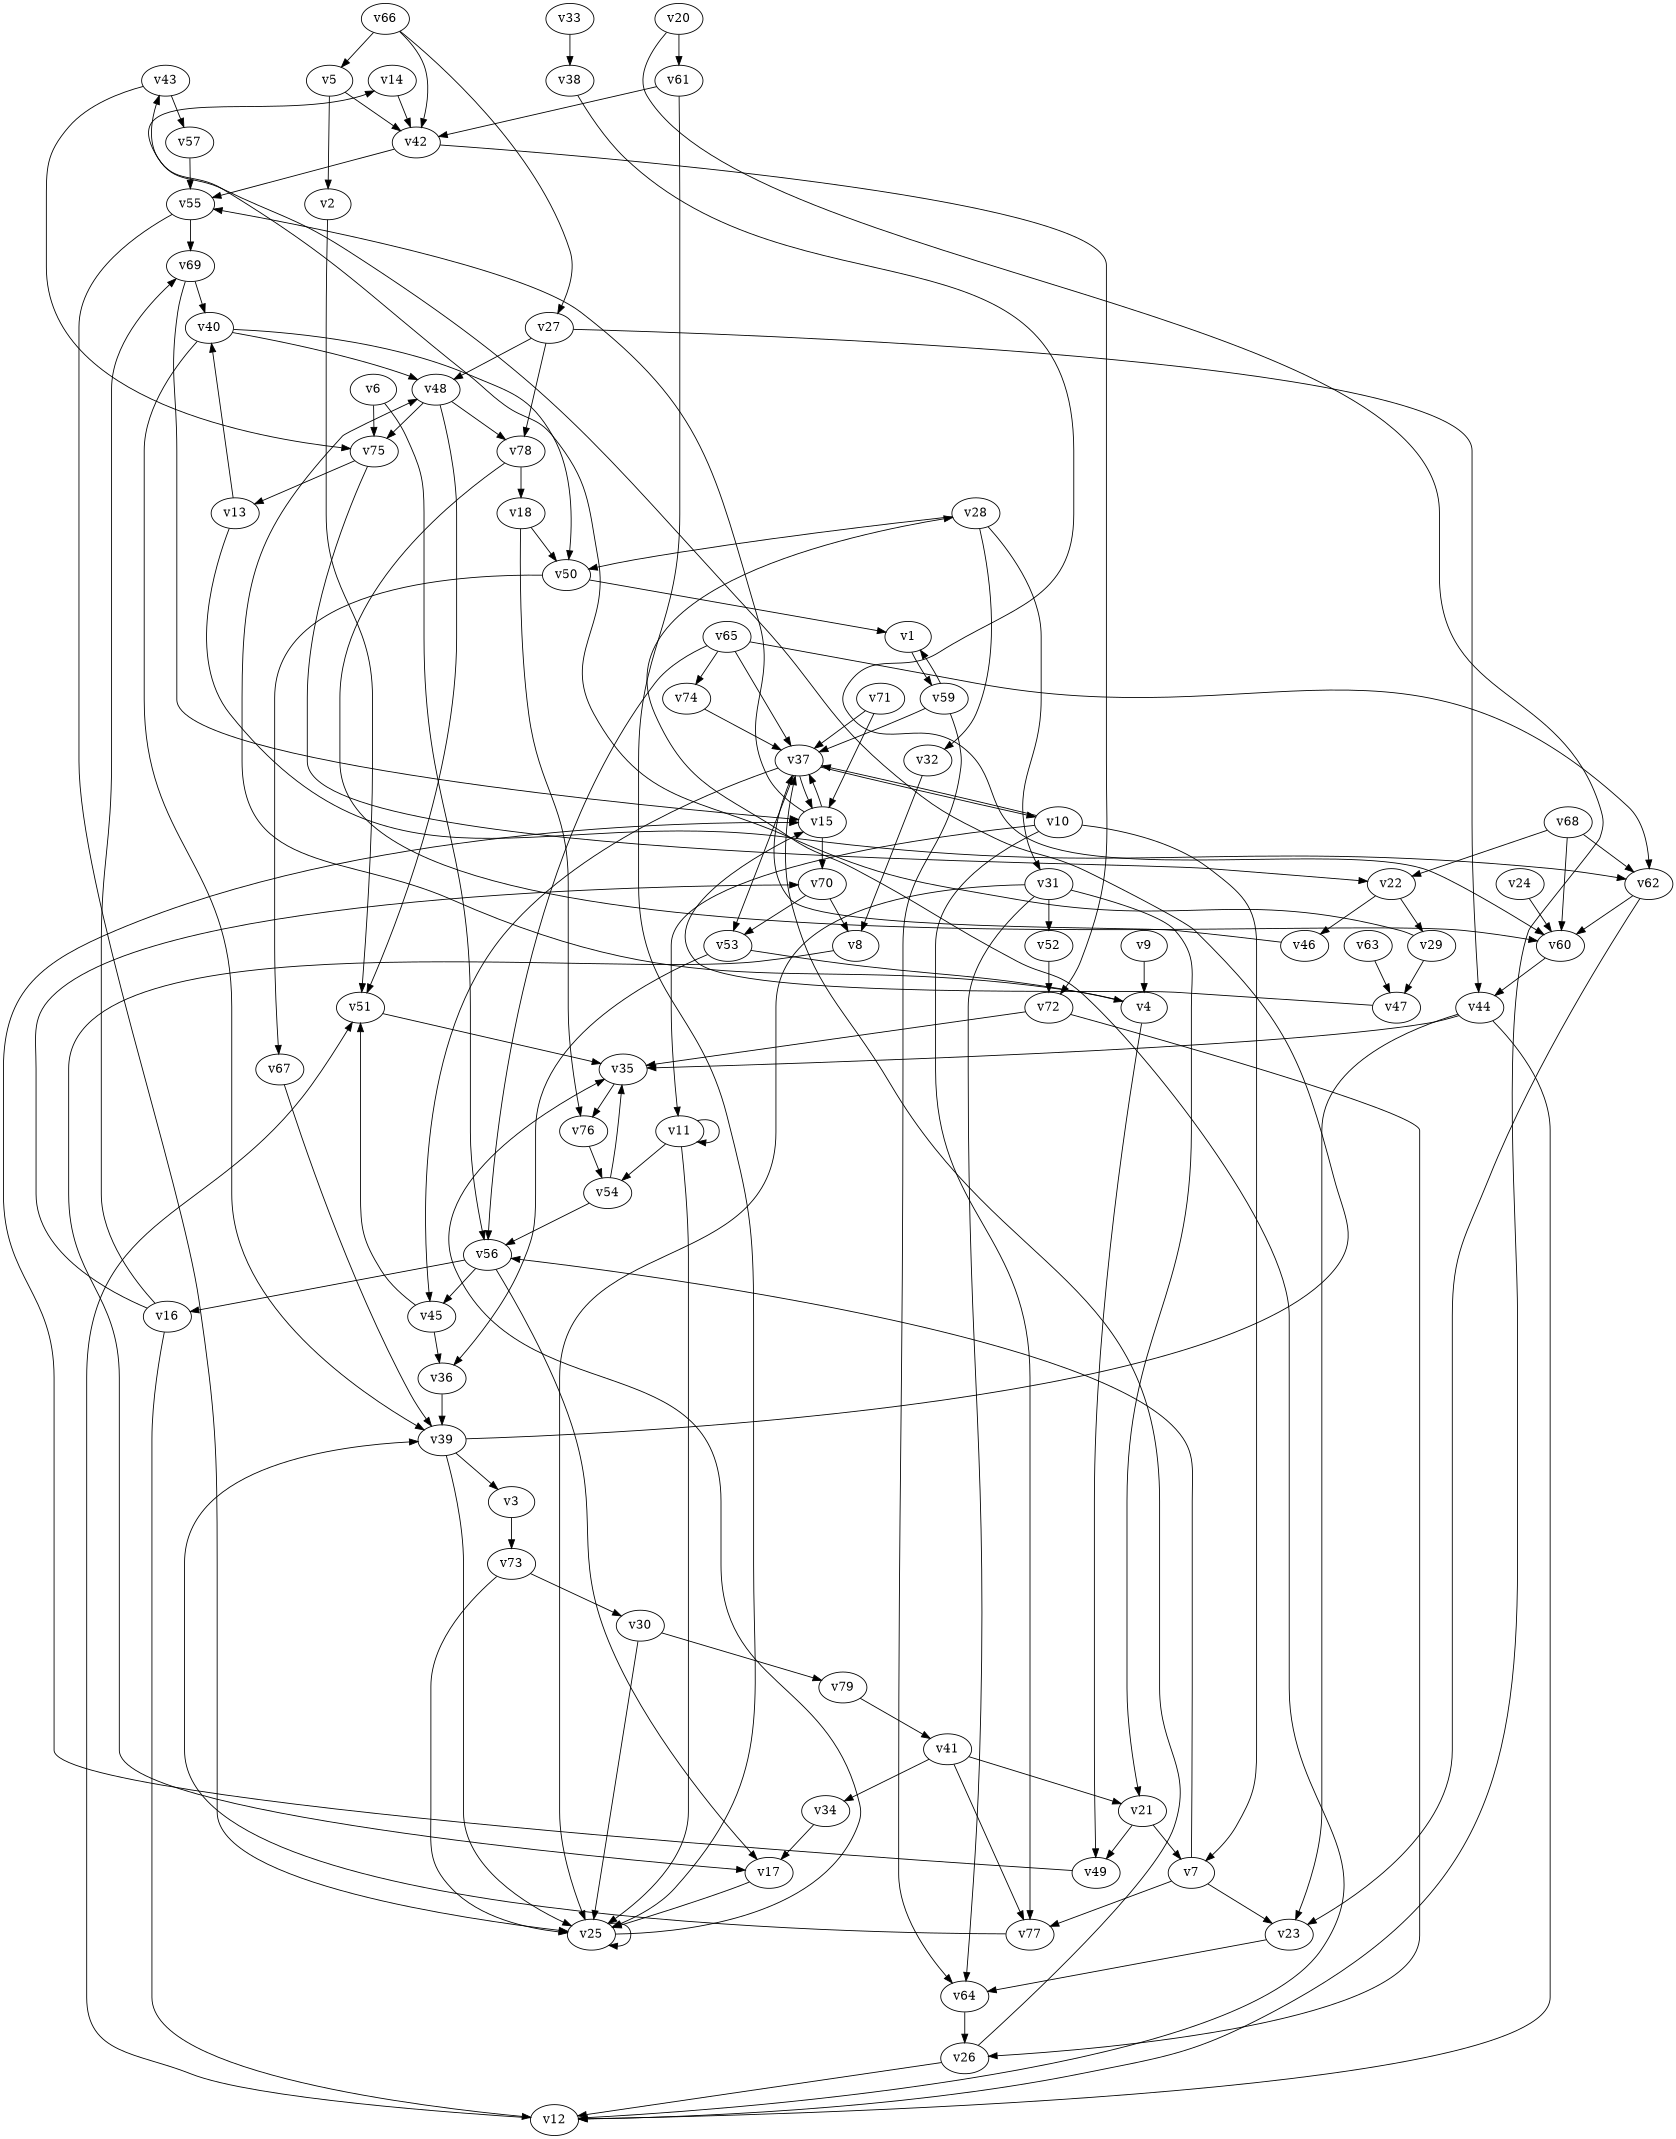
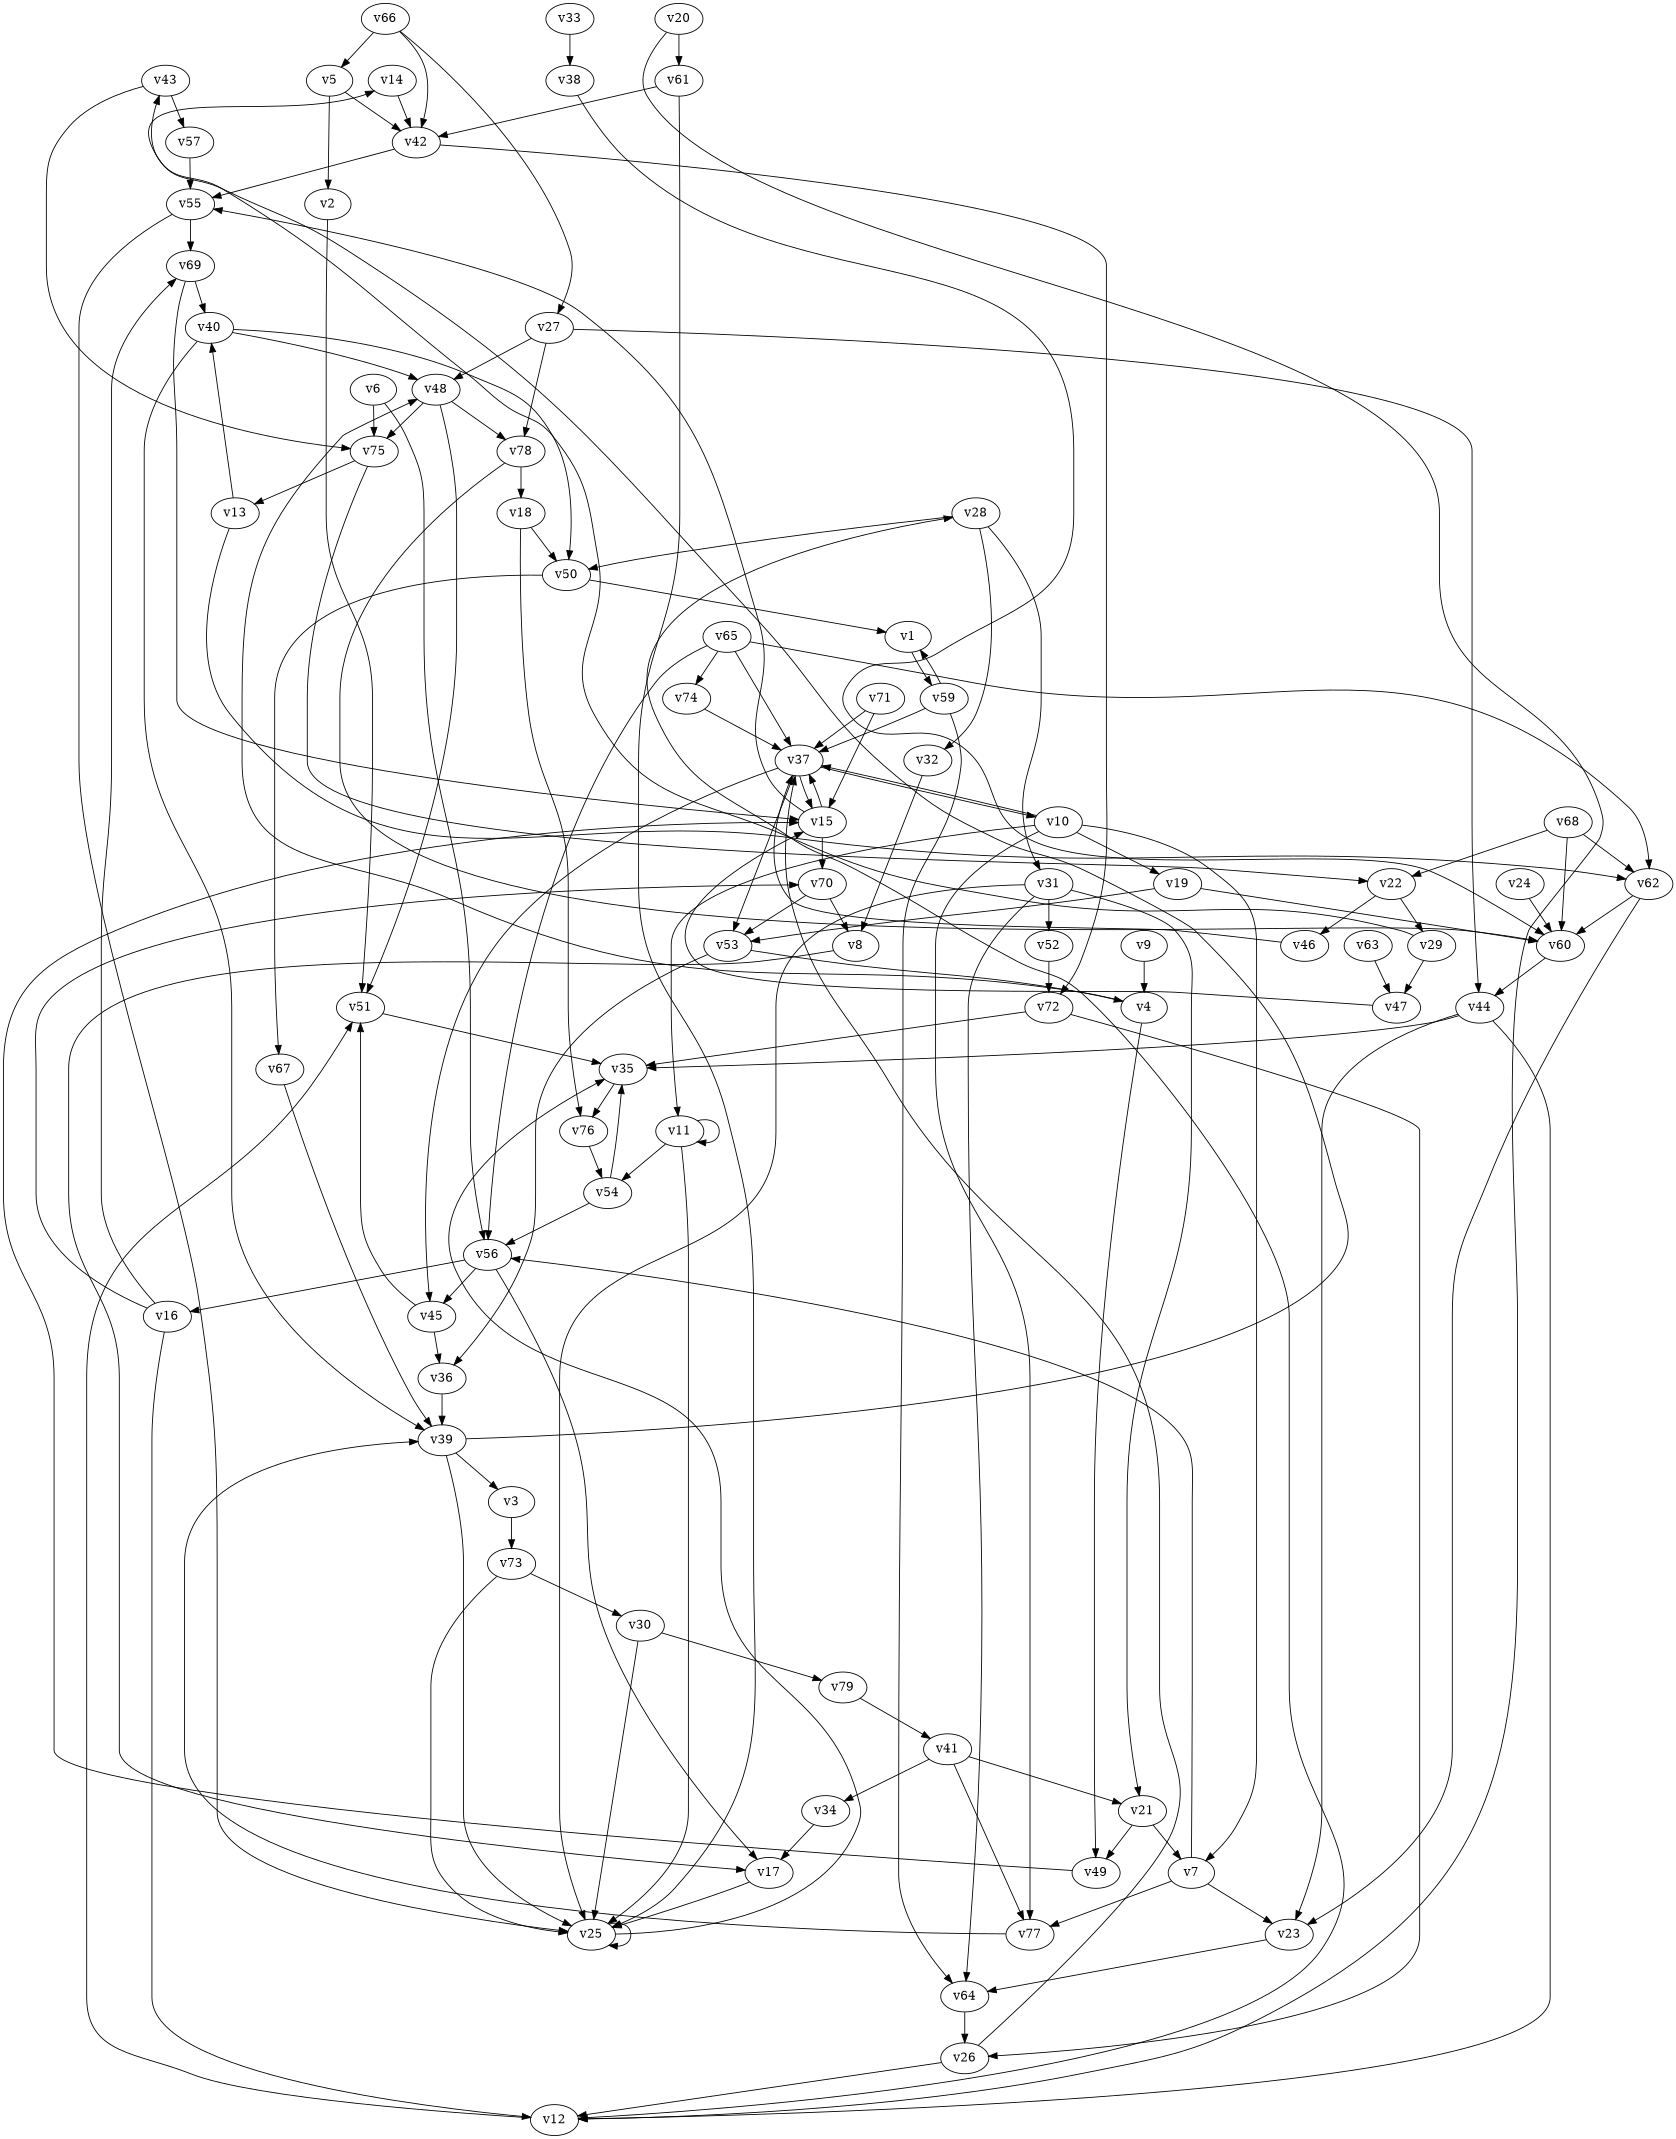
none -> (1178, 884)
